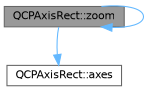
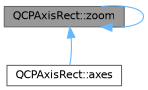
(57, 41) -> (71, 52)
